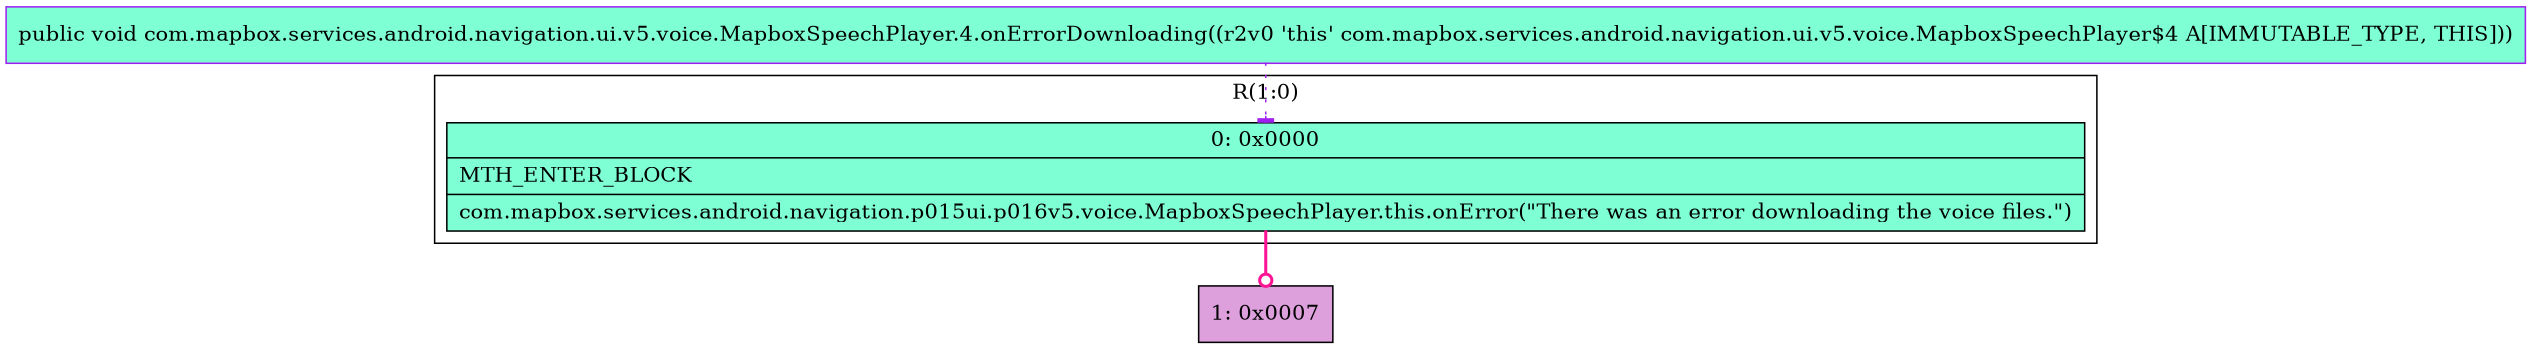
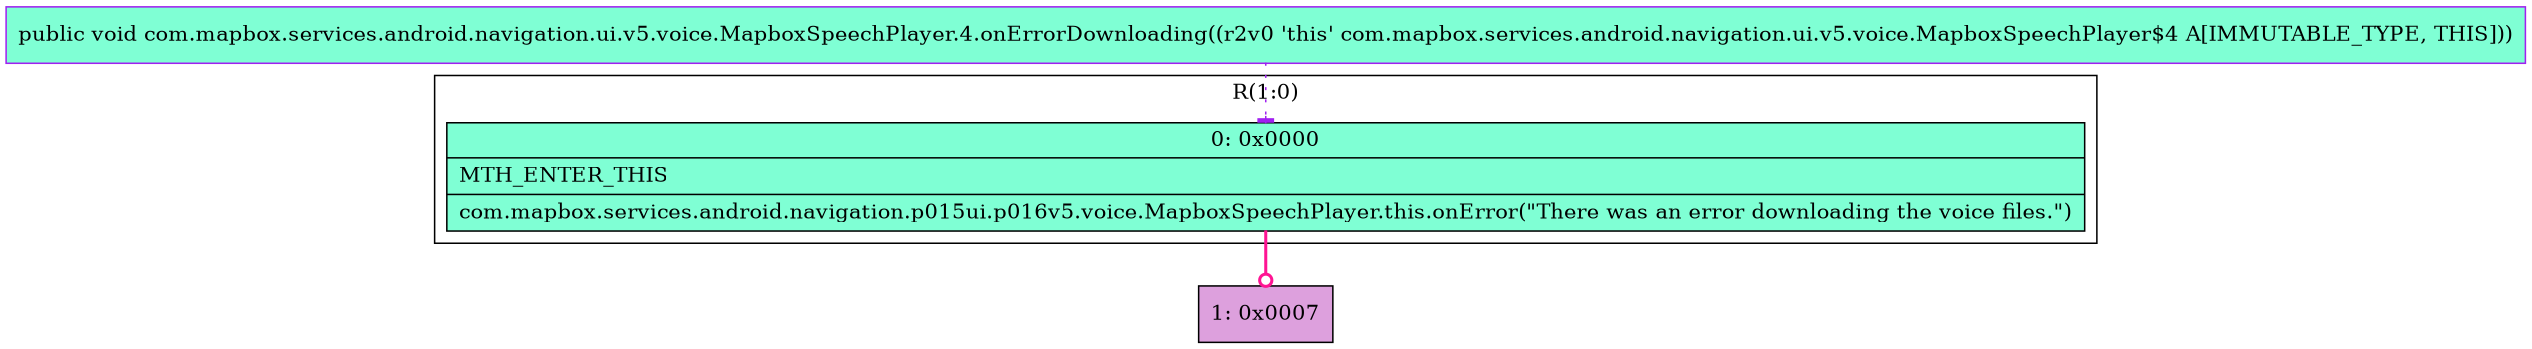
(576, 175) -> (564, 175)
